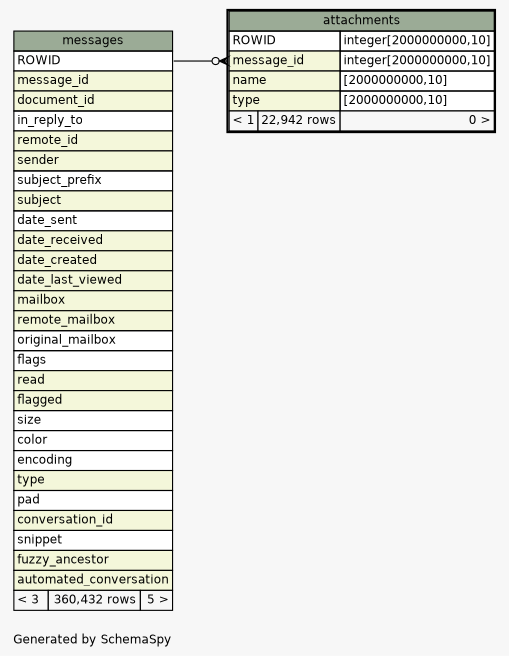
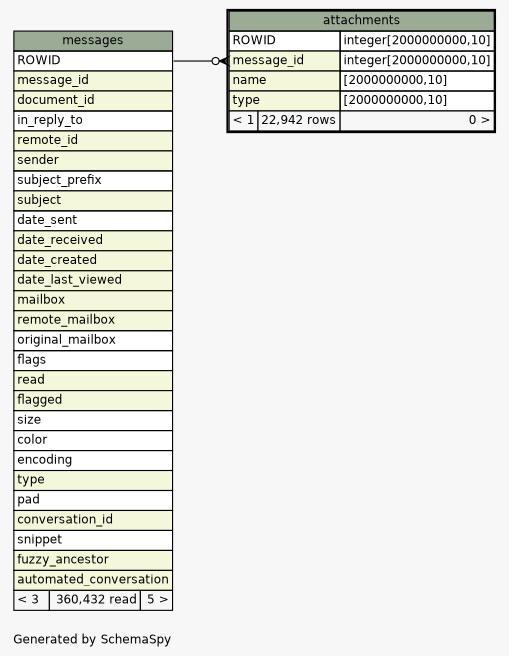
(95, 600) -> (97, 600)
